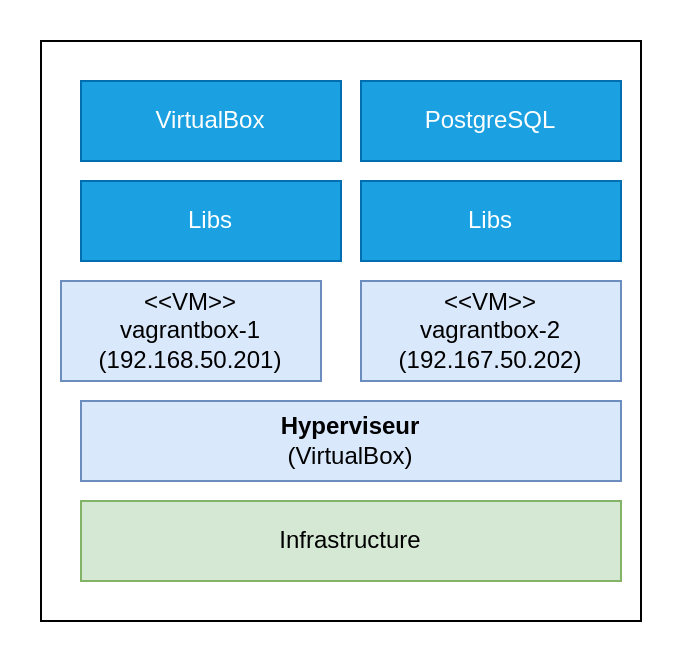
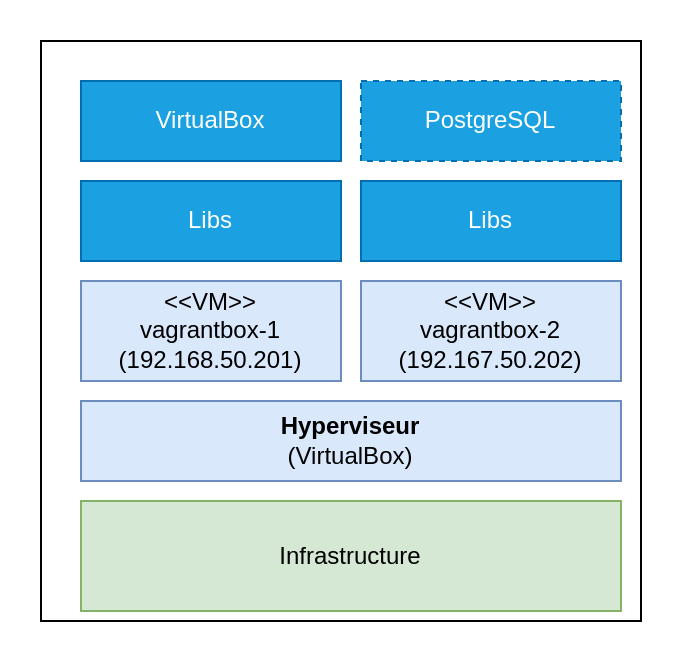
(491, 121) -> (491, 121)
(191, 331) -> (211, 331)
(351, 541) -> (351, 556)
